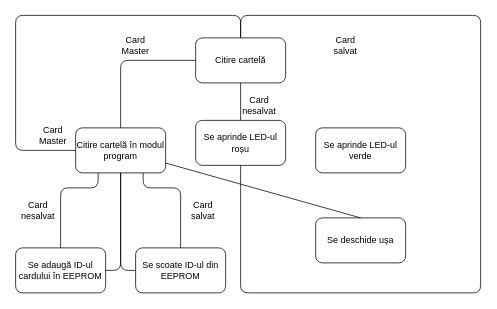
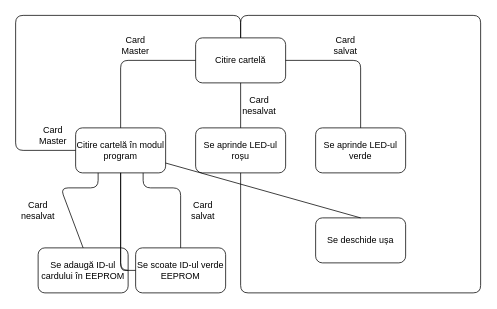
none -> (356, 61)
(240, 143) -> (240, 150)
(60, 270) -> (83, 270)
(180, 270) -> (180, 270)
